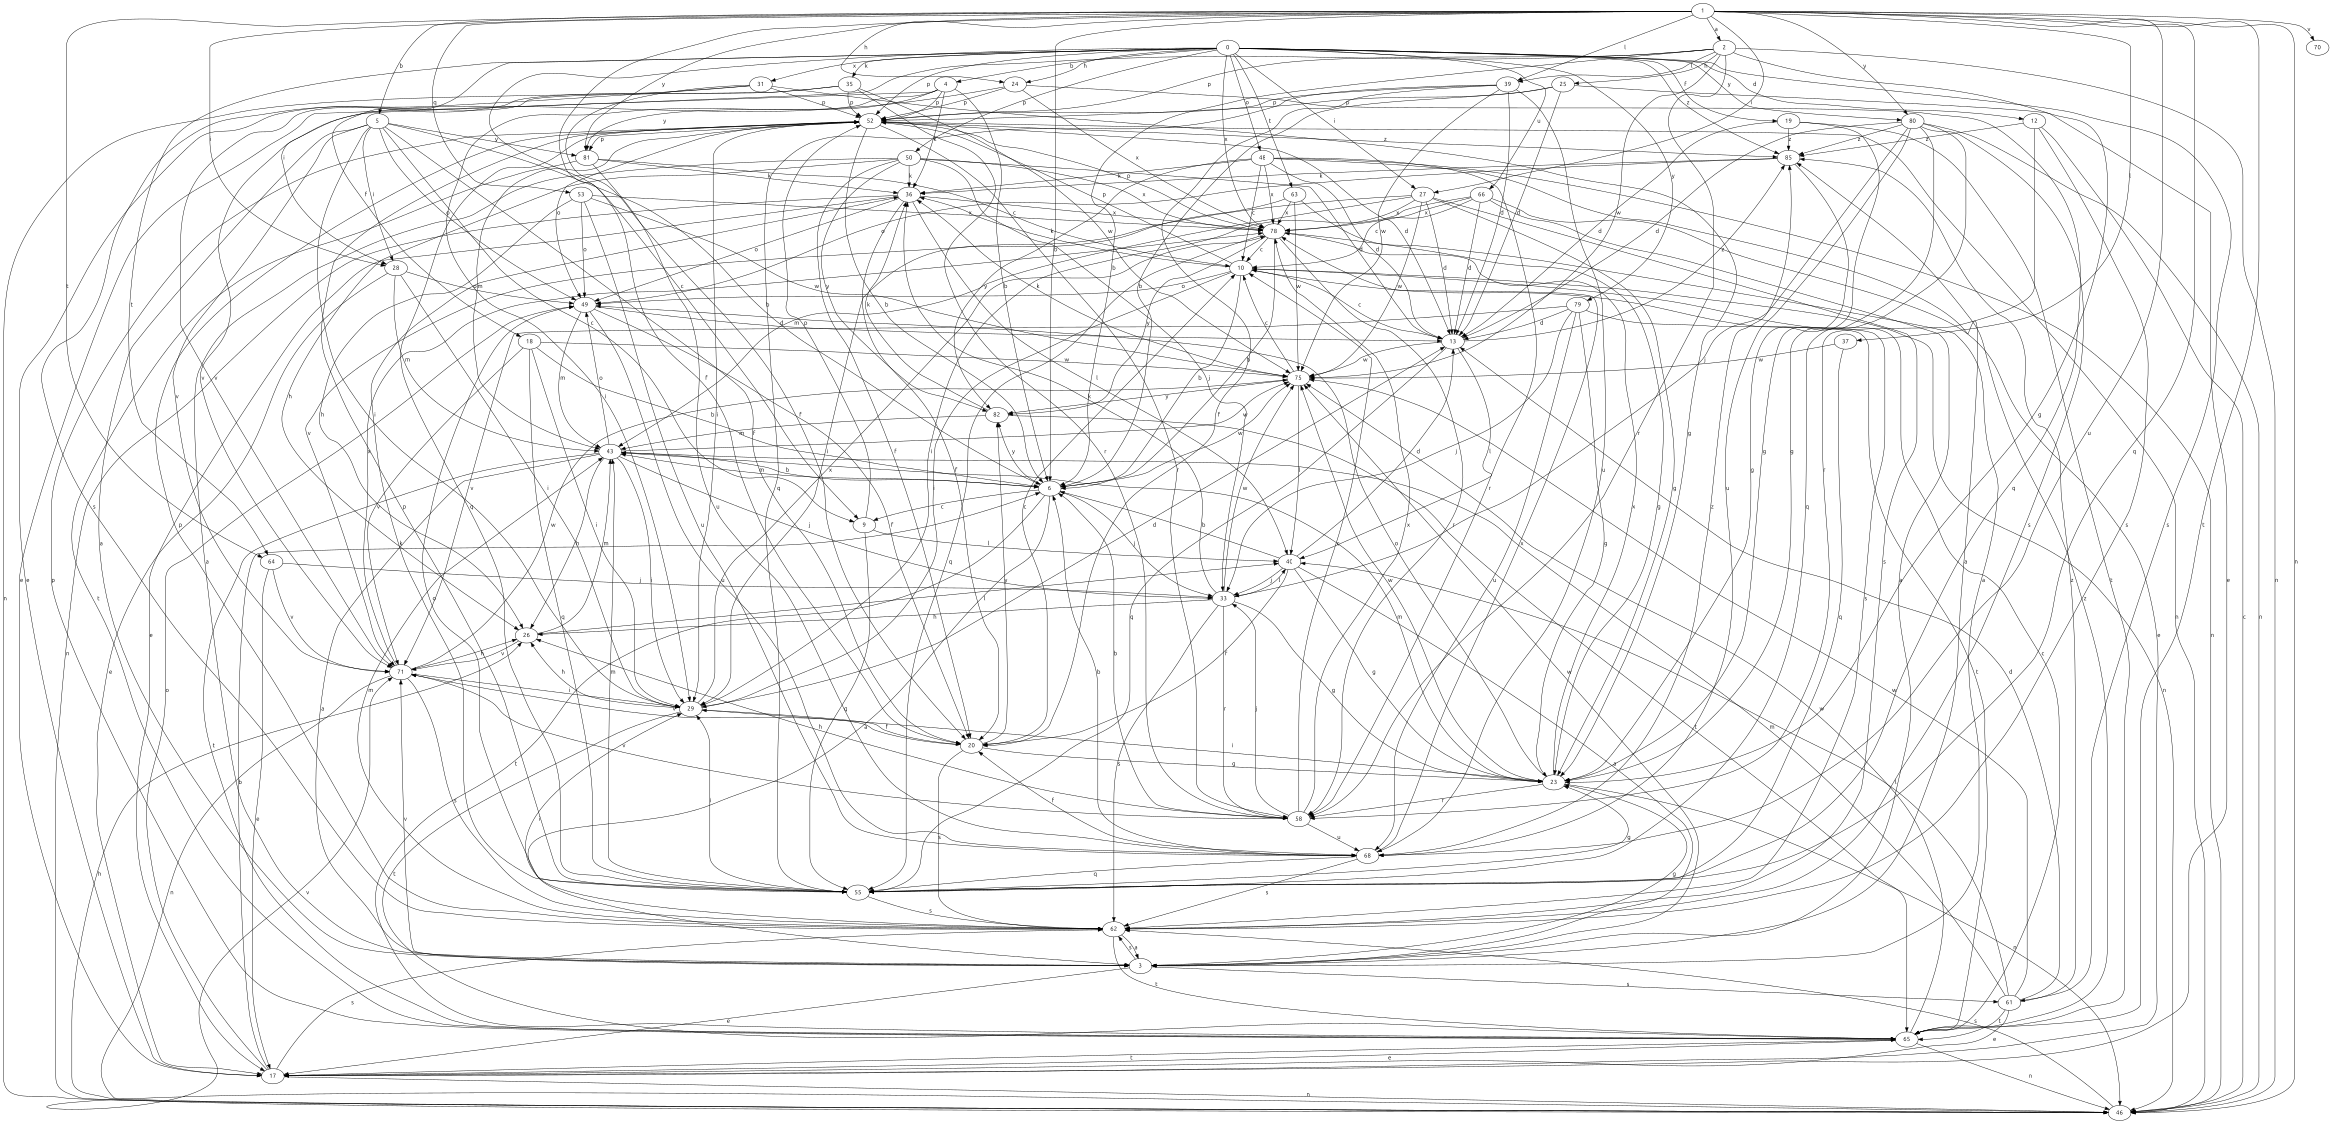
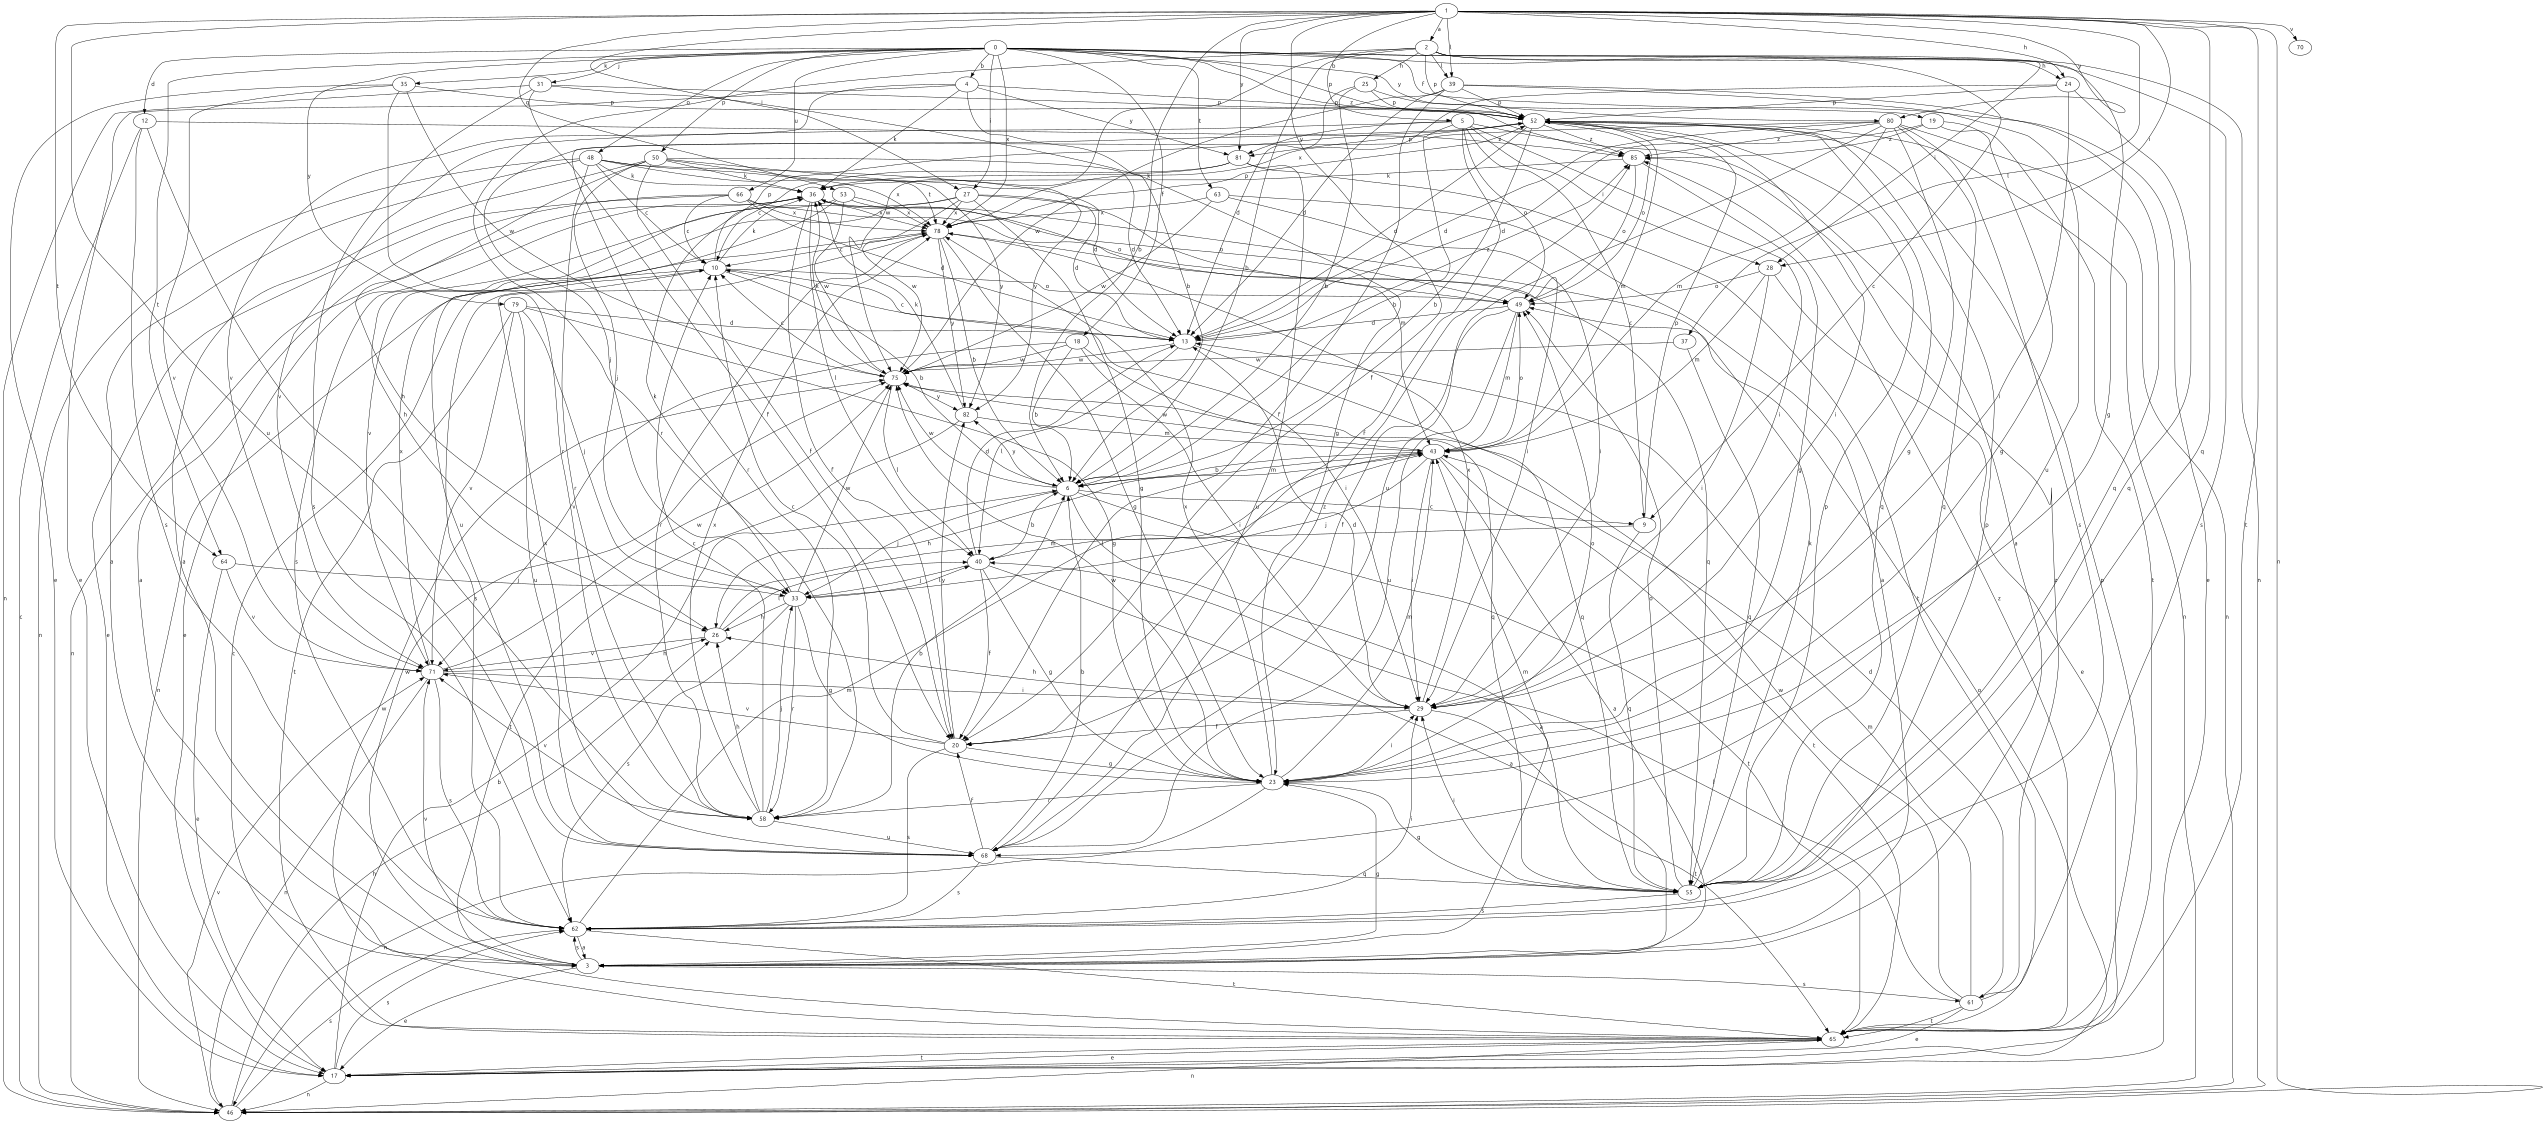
(854, 66) -> (619, 66)
(1144, 195) -> (930, 195)
none -> (1678, 283)
